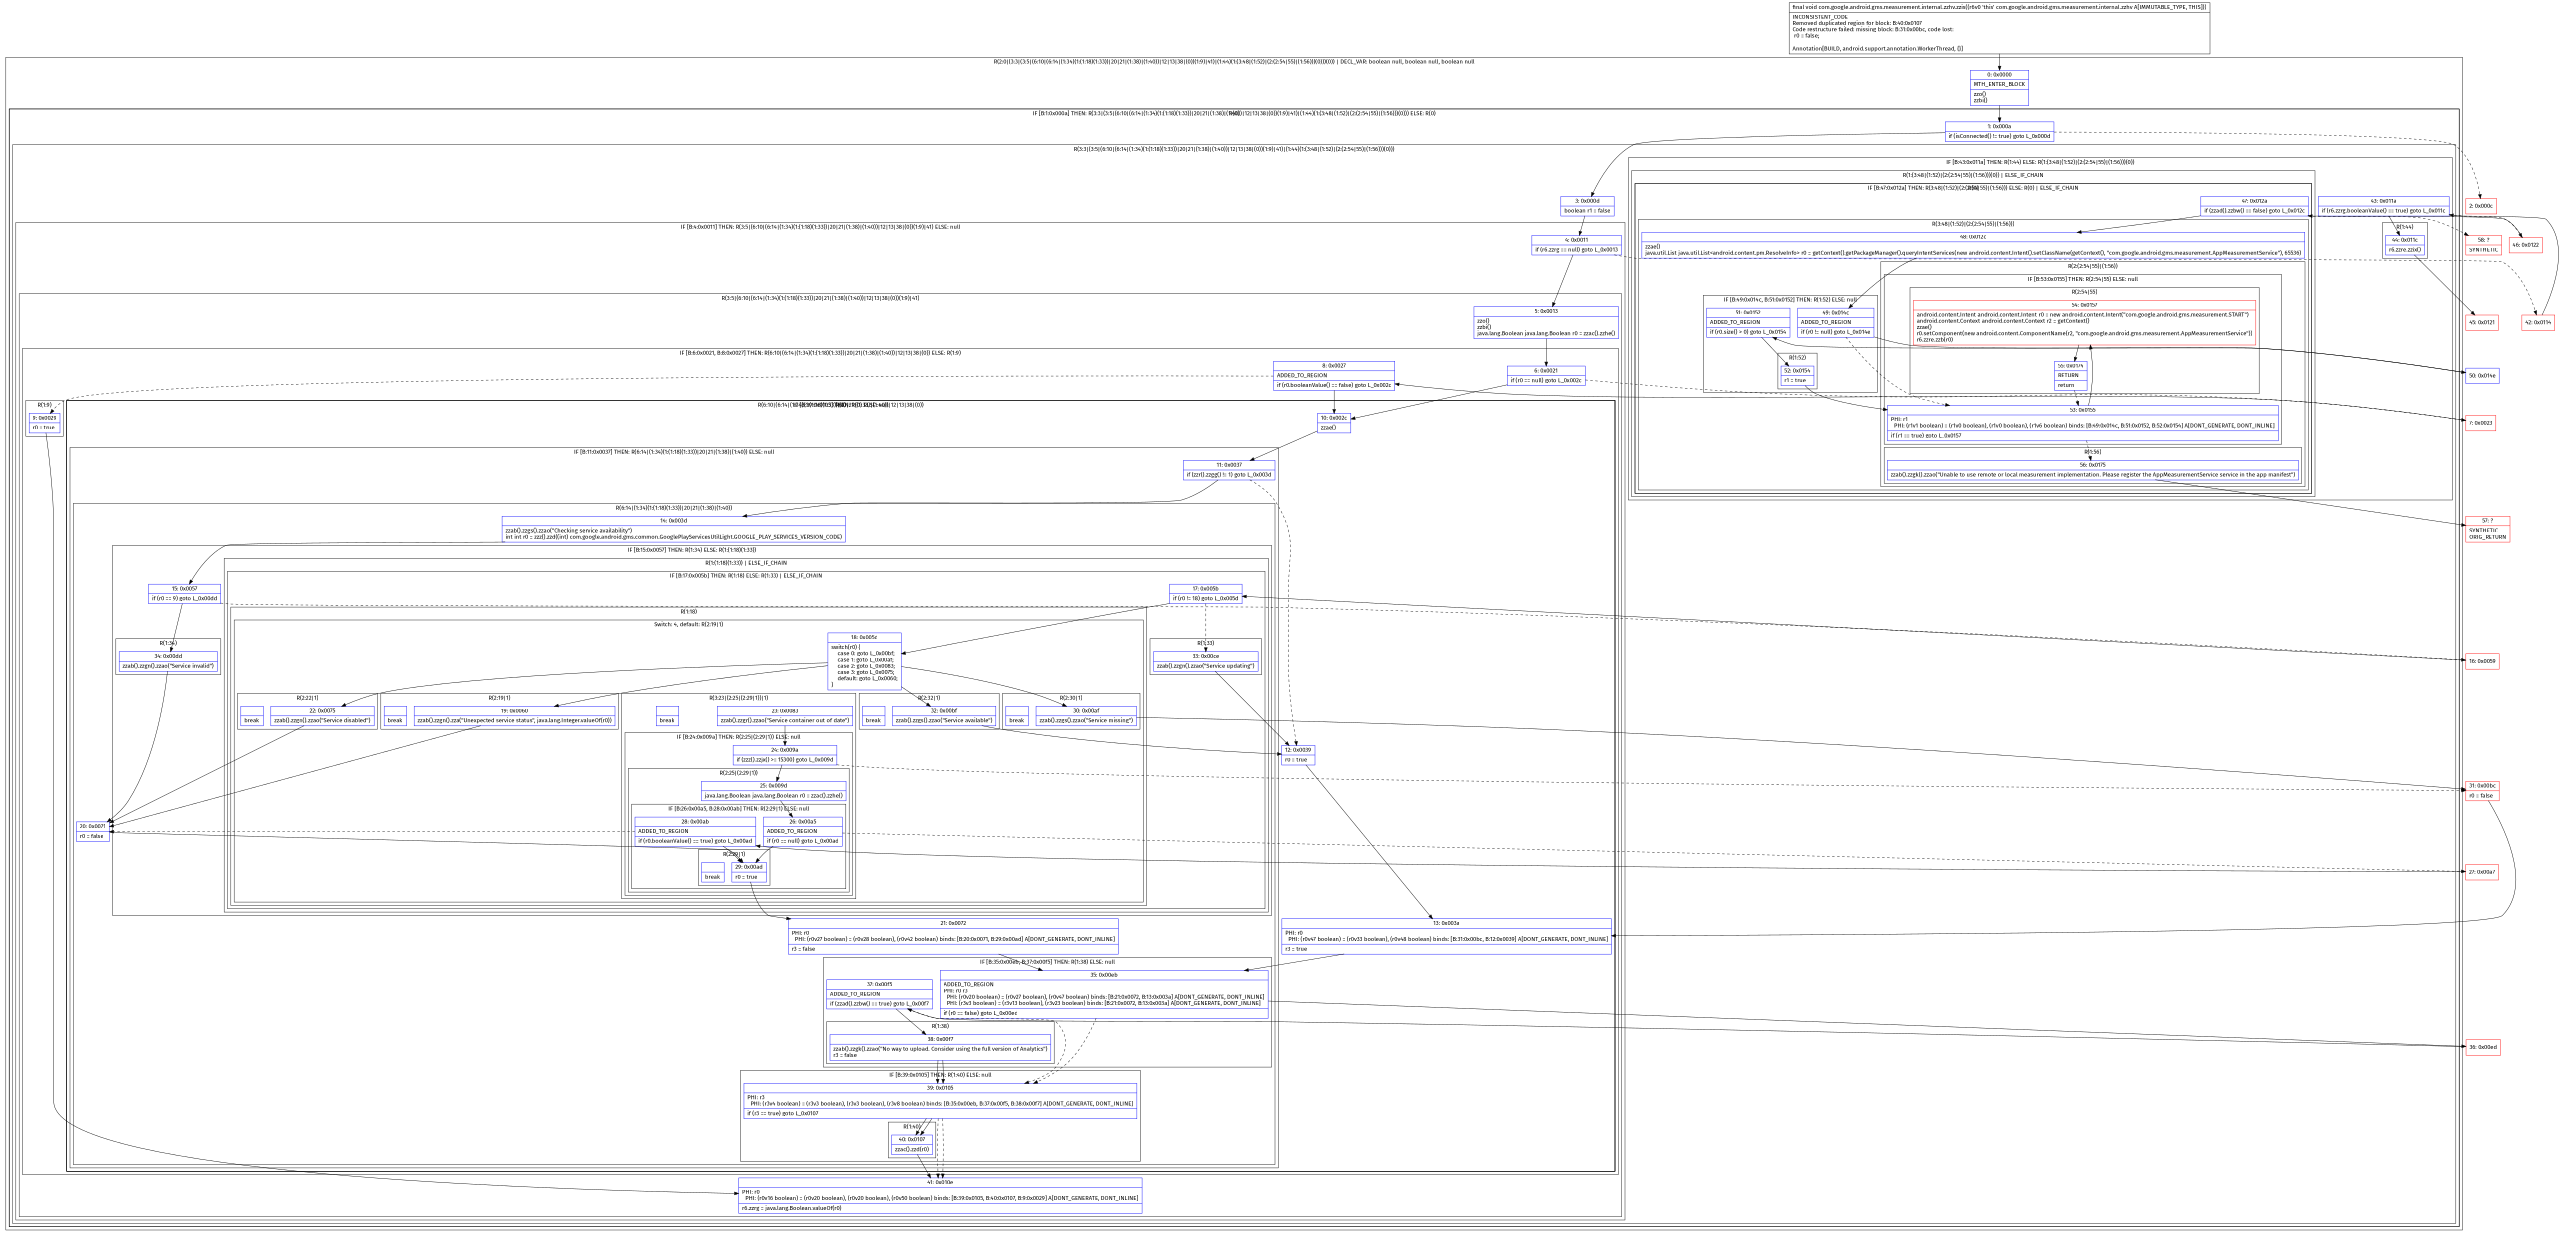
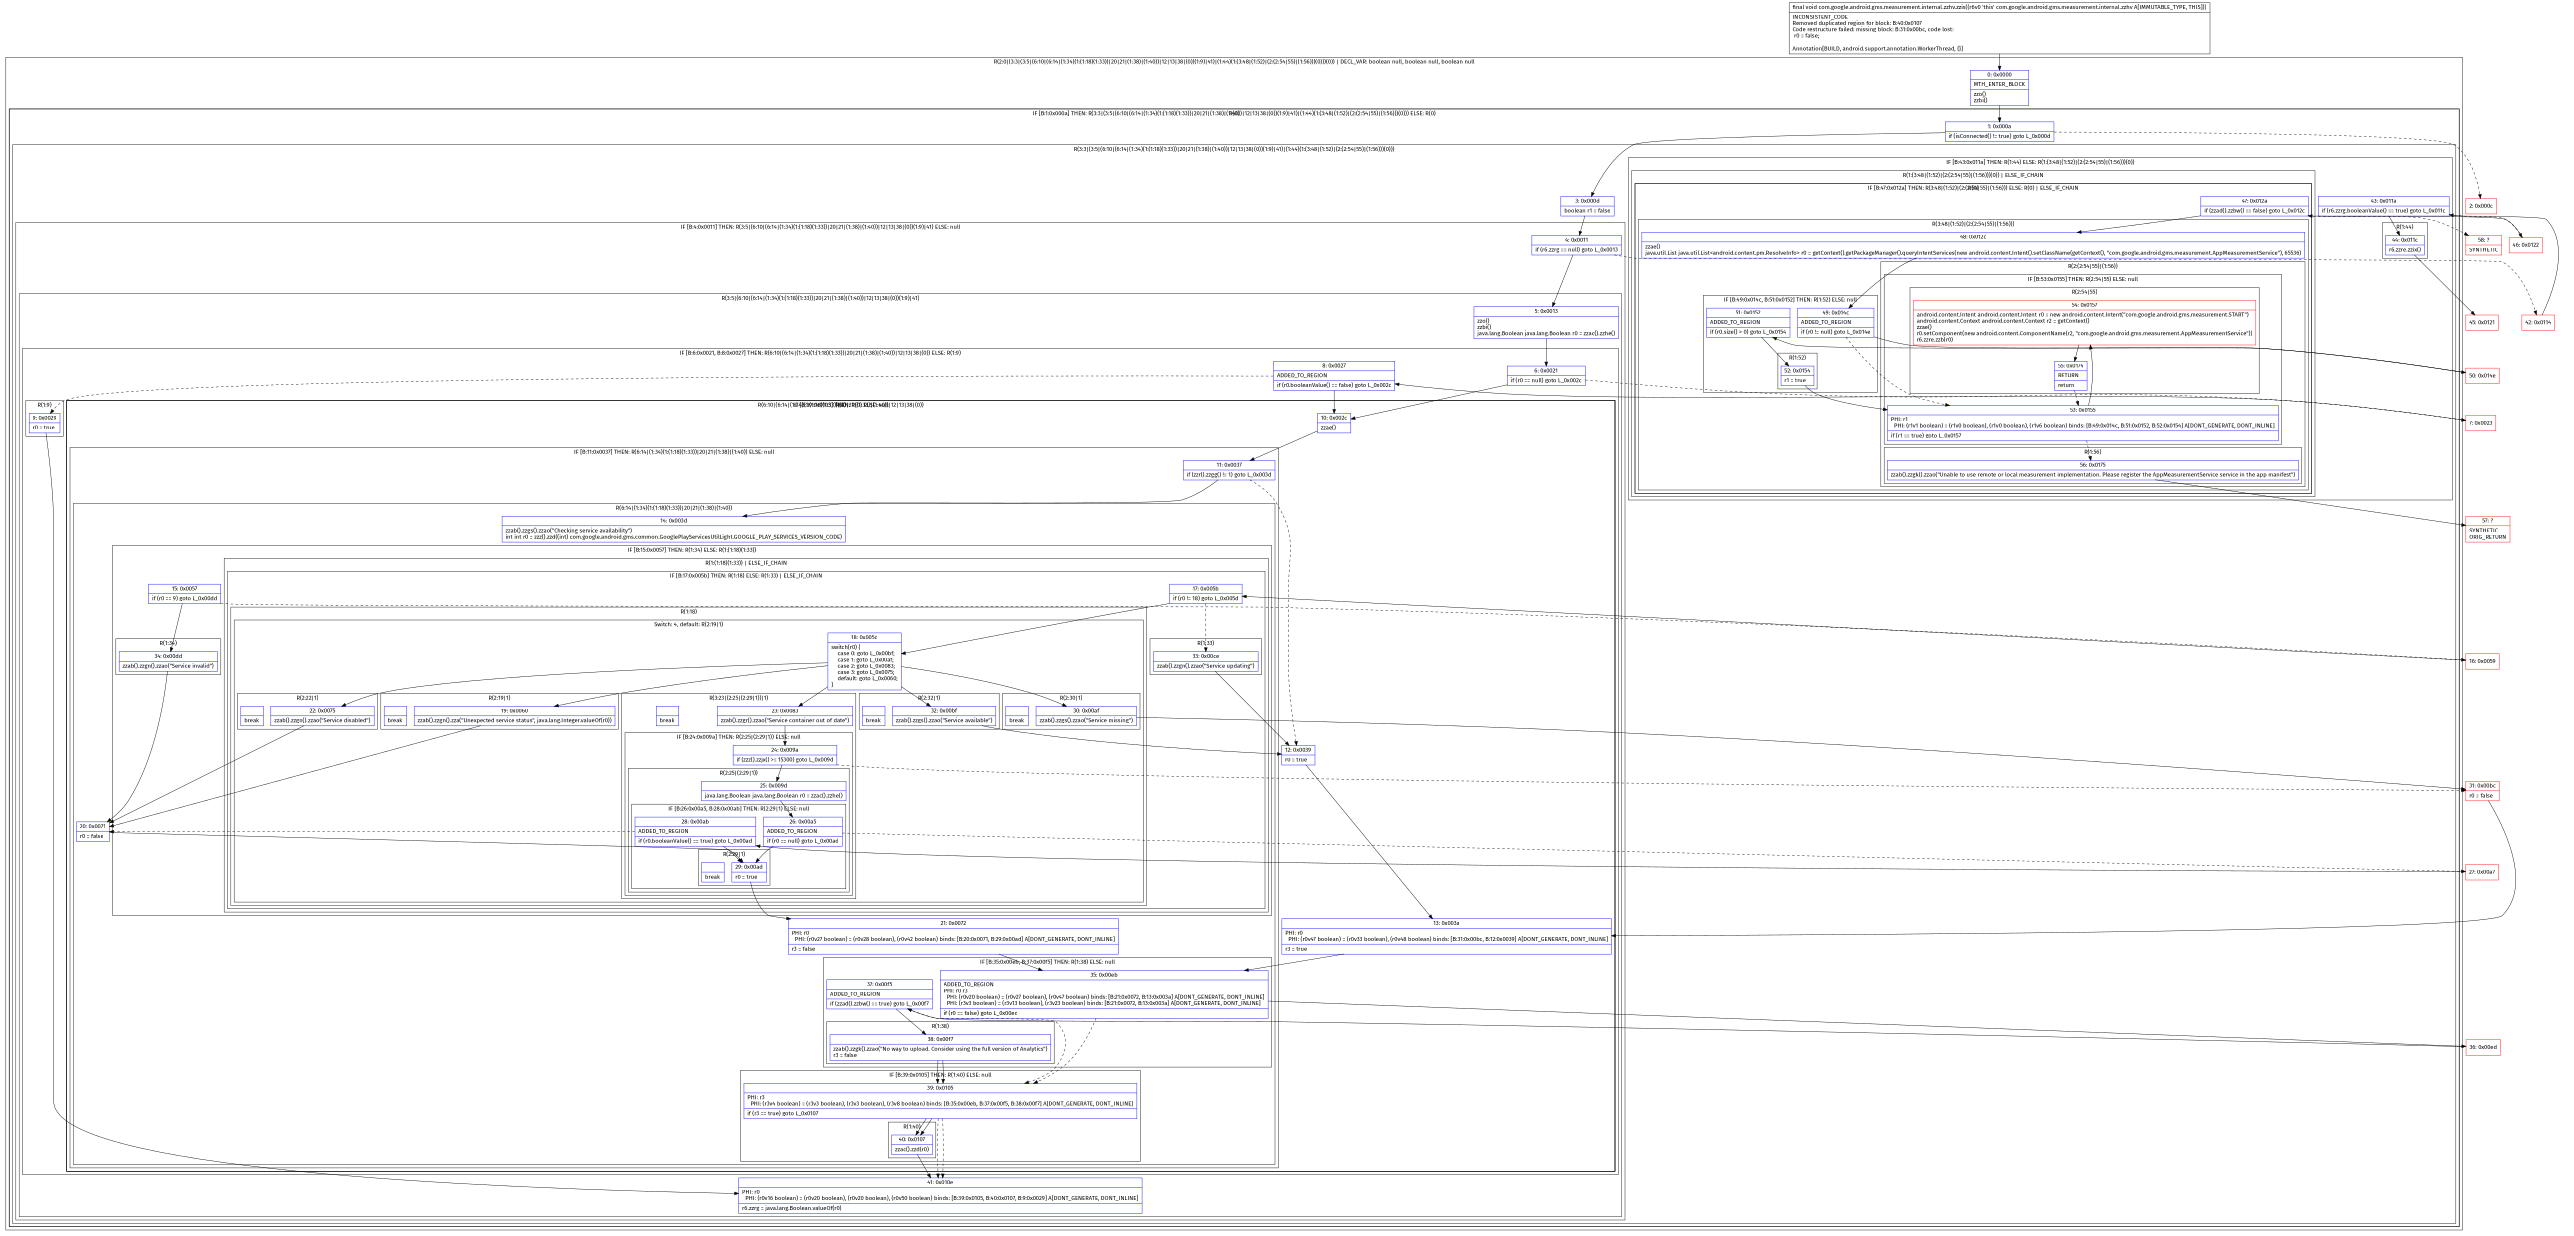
(2482, 376) -> (2482, 376)
(341, 543) -> none
none -> (814, 696)
